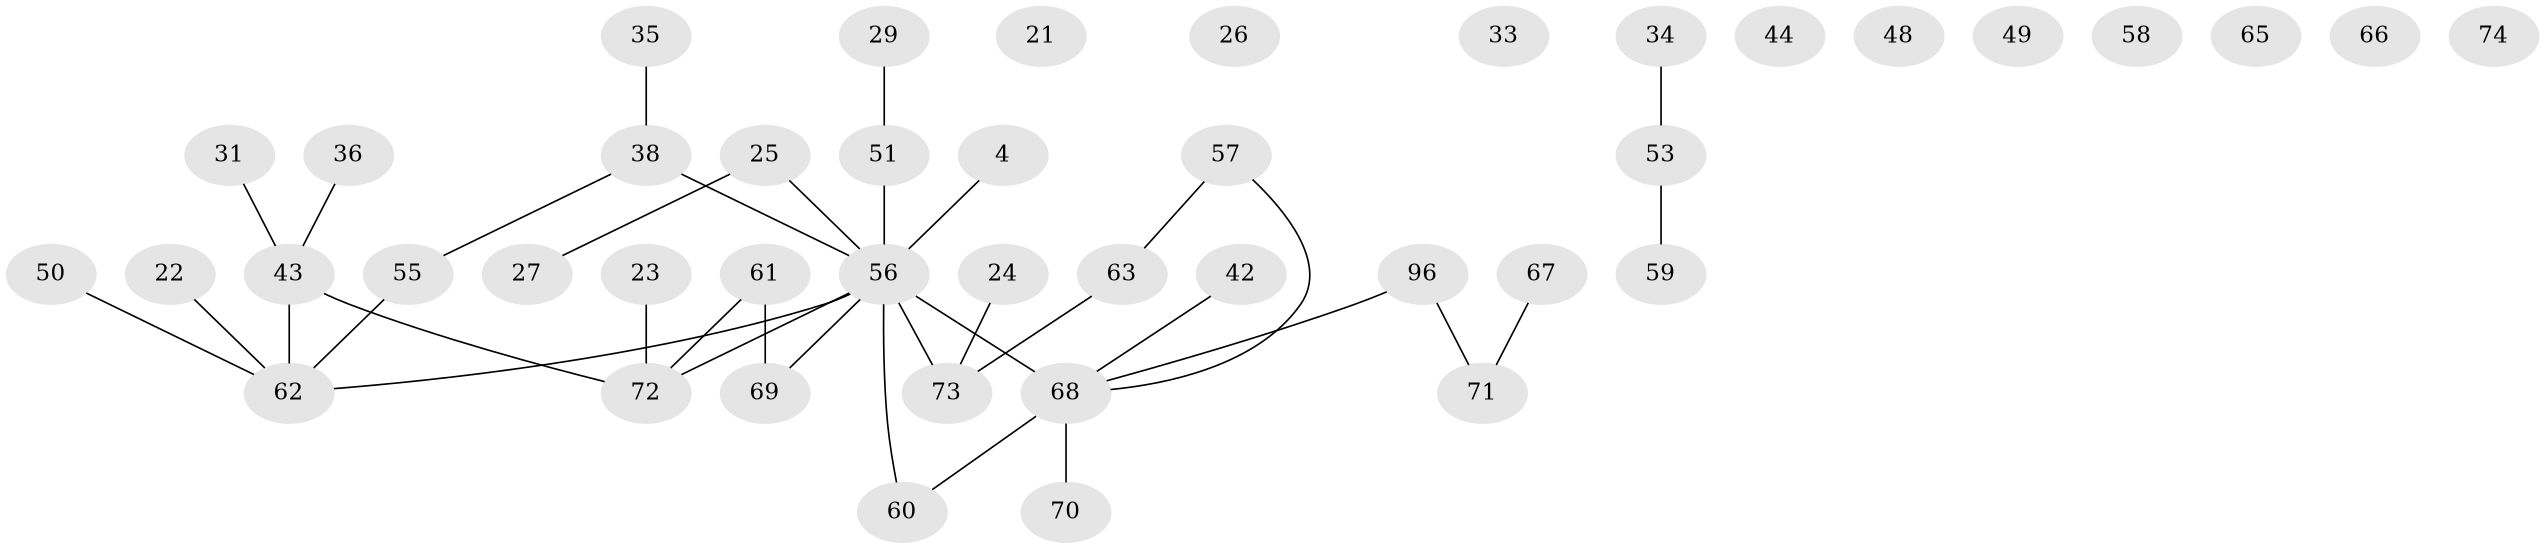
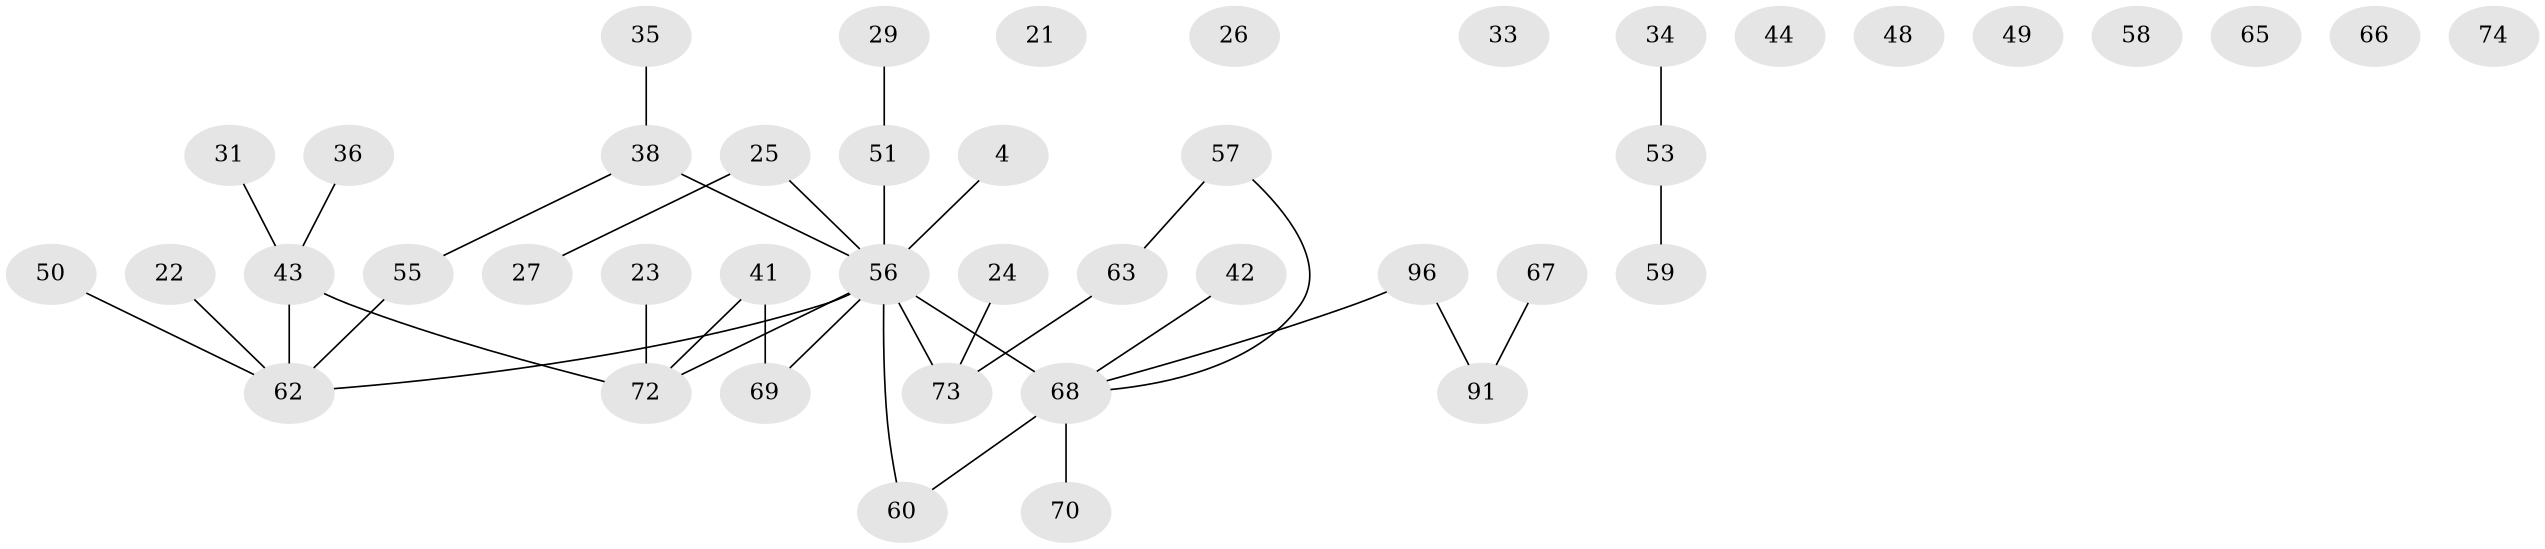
(765, 274) -> (765, 274)
(1483, 393) -> (1483, 393)
